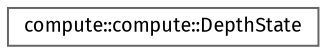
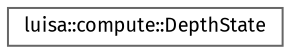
(163, 27) -> (145, 27)
